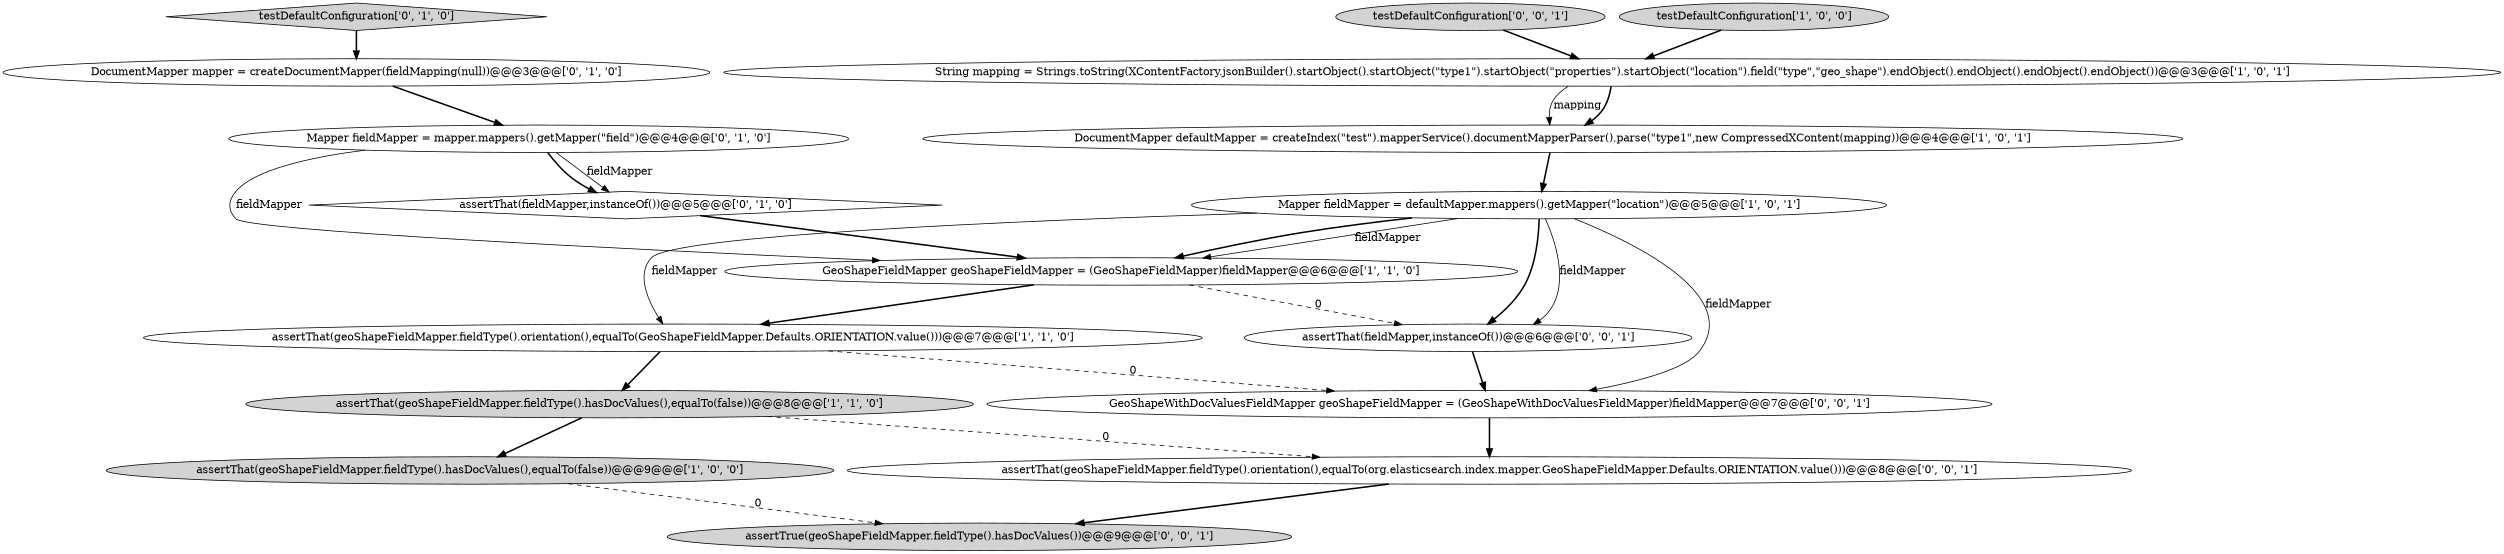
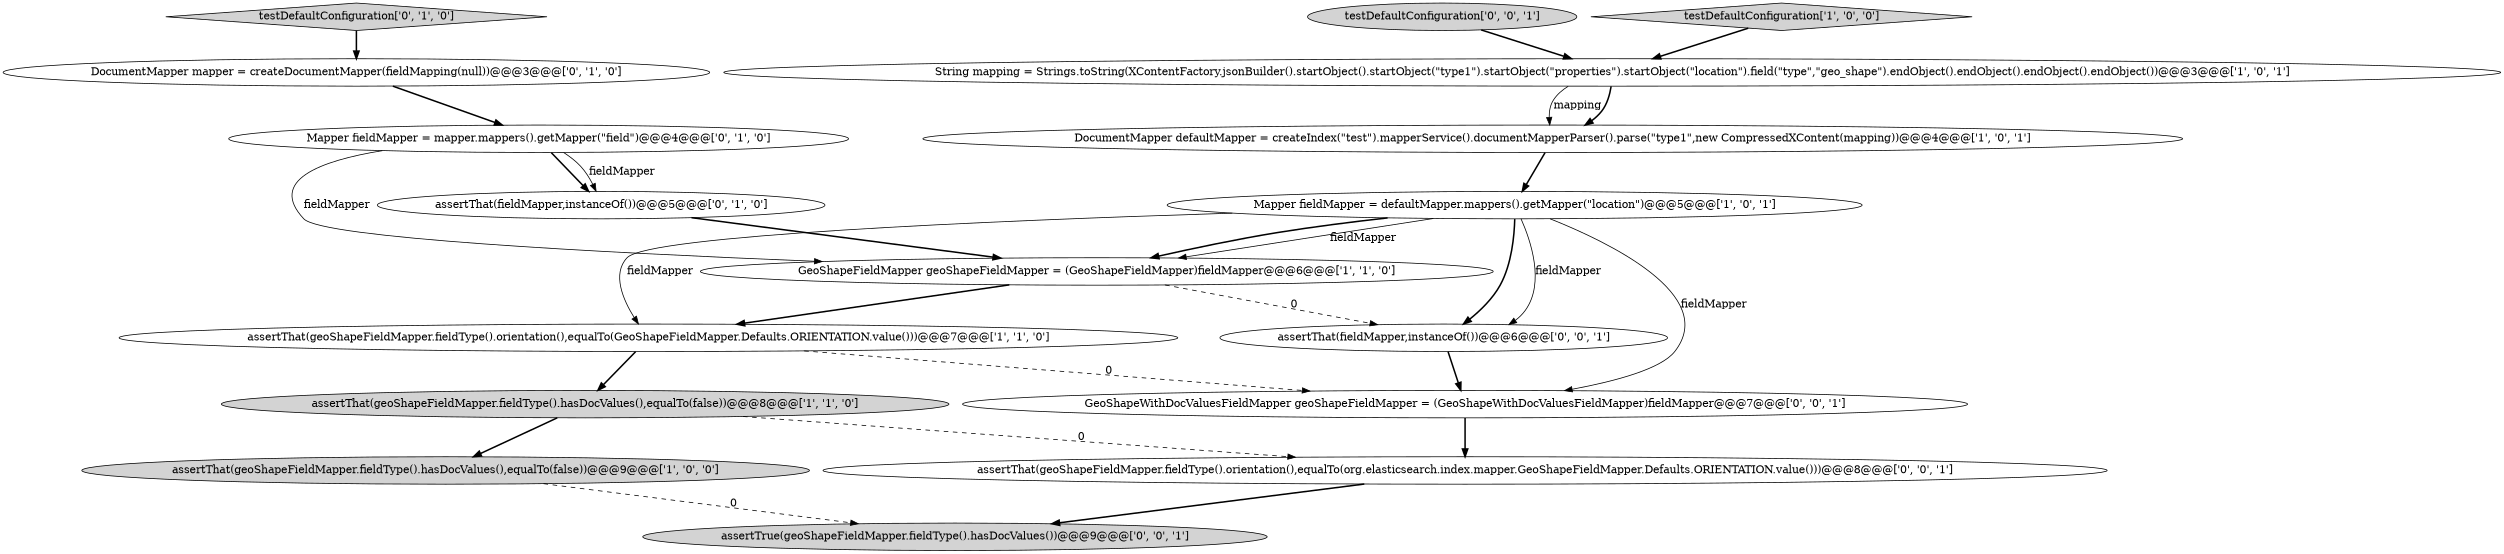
(1754, 17) -> (1782, 17)
(626, 205) -> (601, 205)
